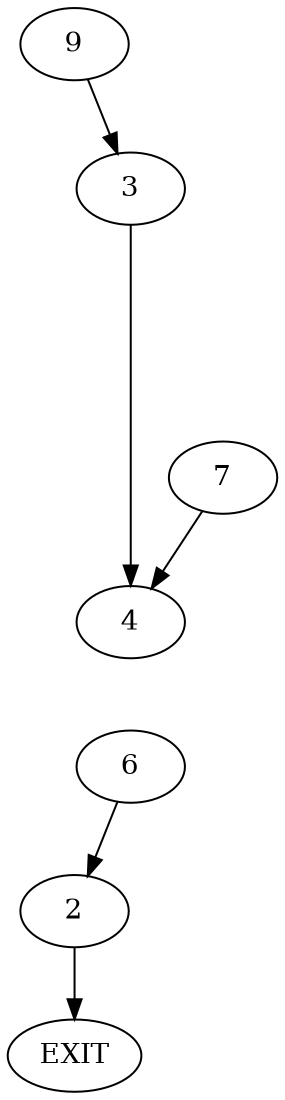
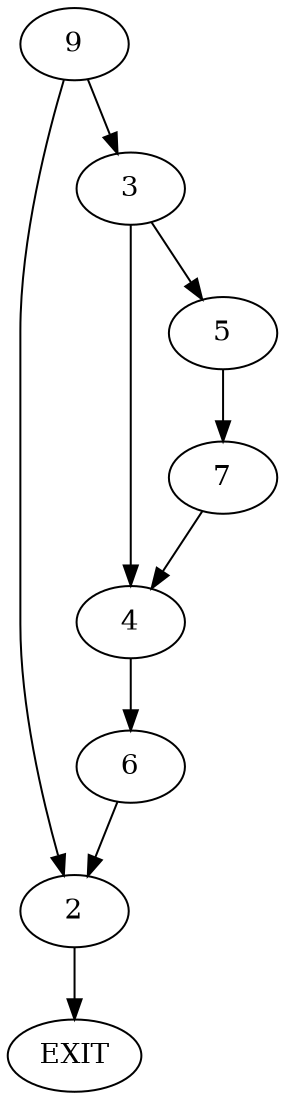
none -> (223, 333)
none -> (20, 467)
none -> (131, 685)
